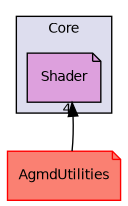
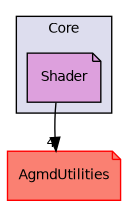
(73, 134) -> (55, 122)
